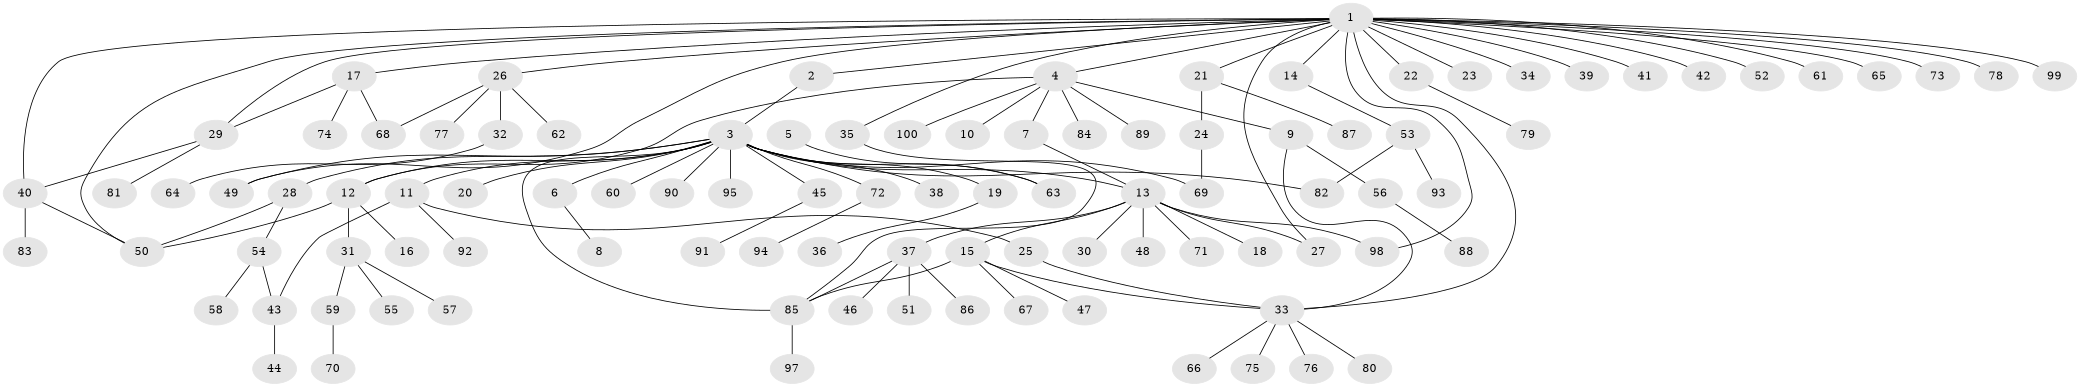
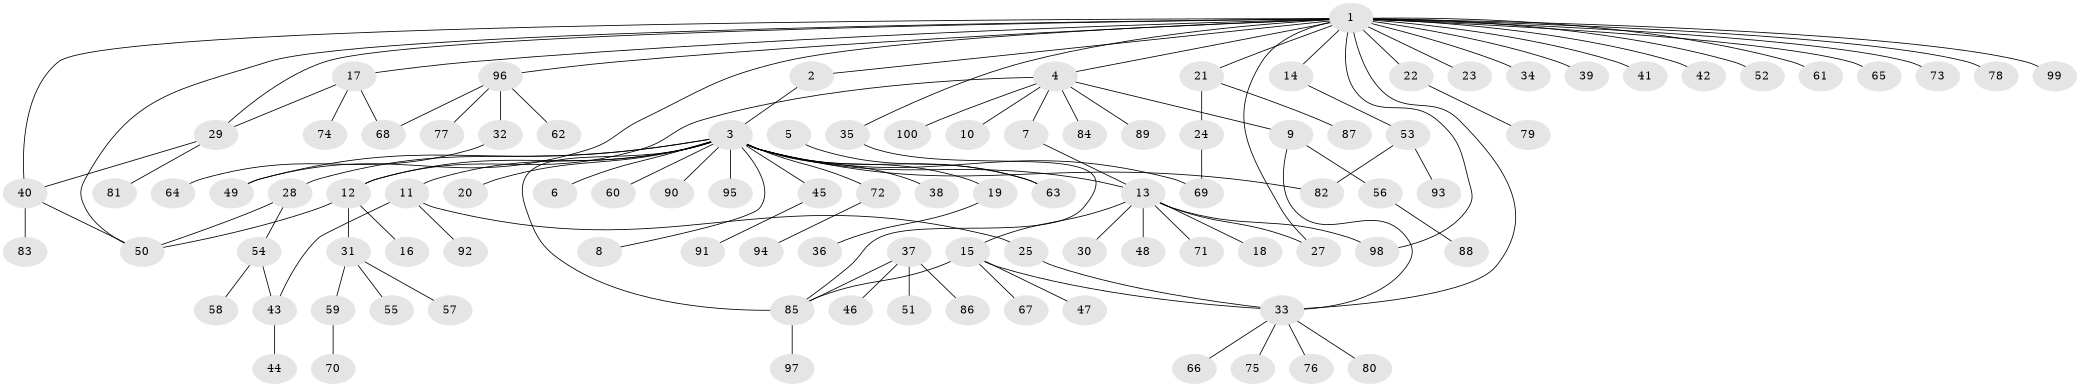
(500, 76) -> (500, 76)
(1026, 222) -> none
(577, 223) -> (749, 214)
